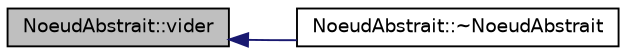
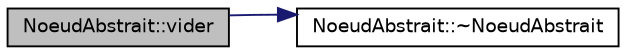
(273, 40) -> (253, 15)
